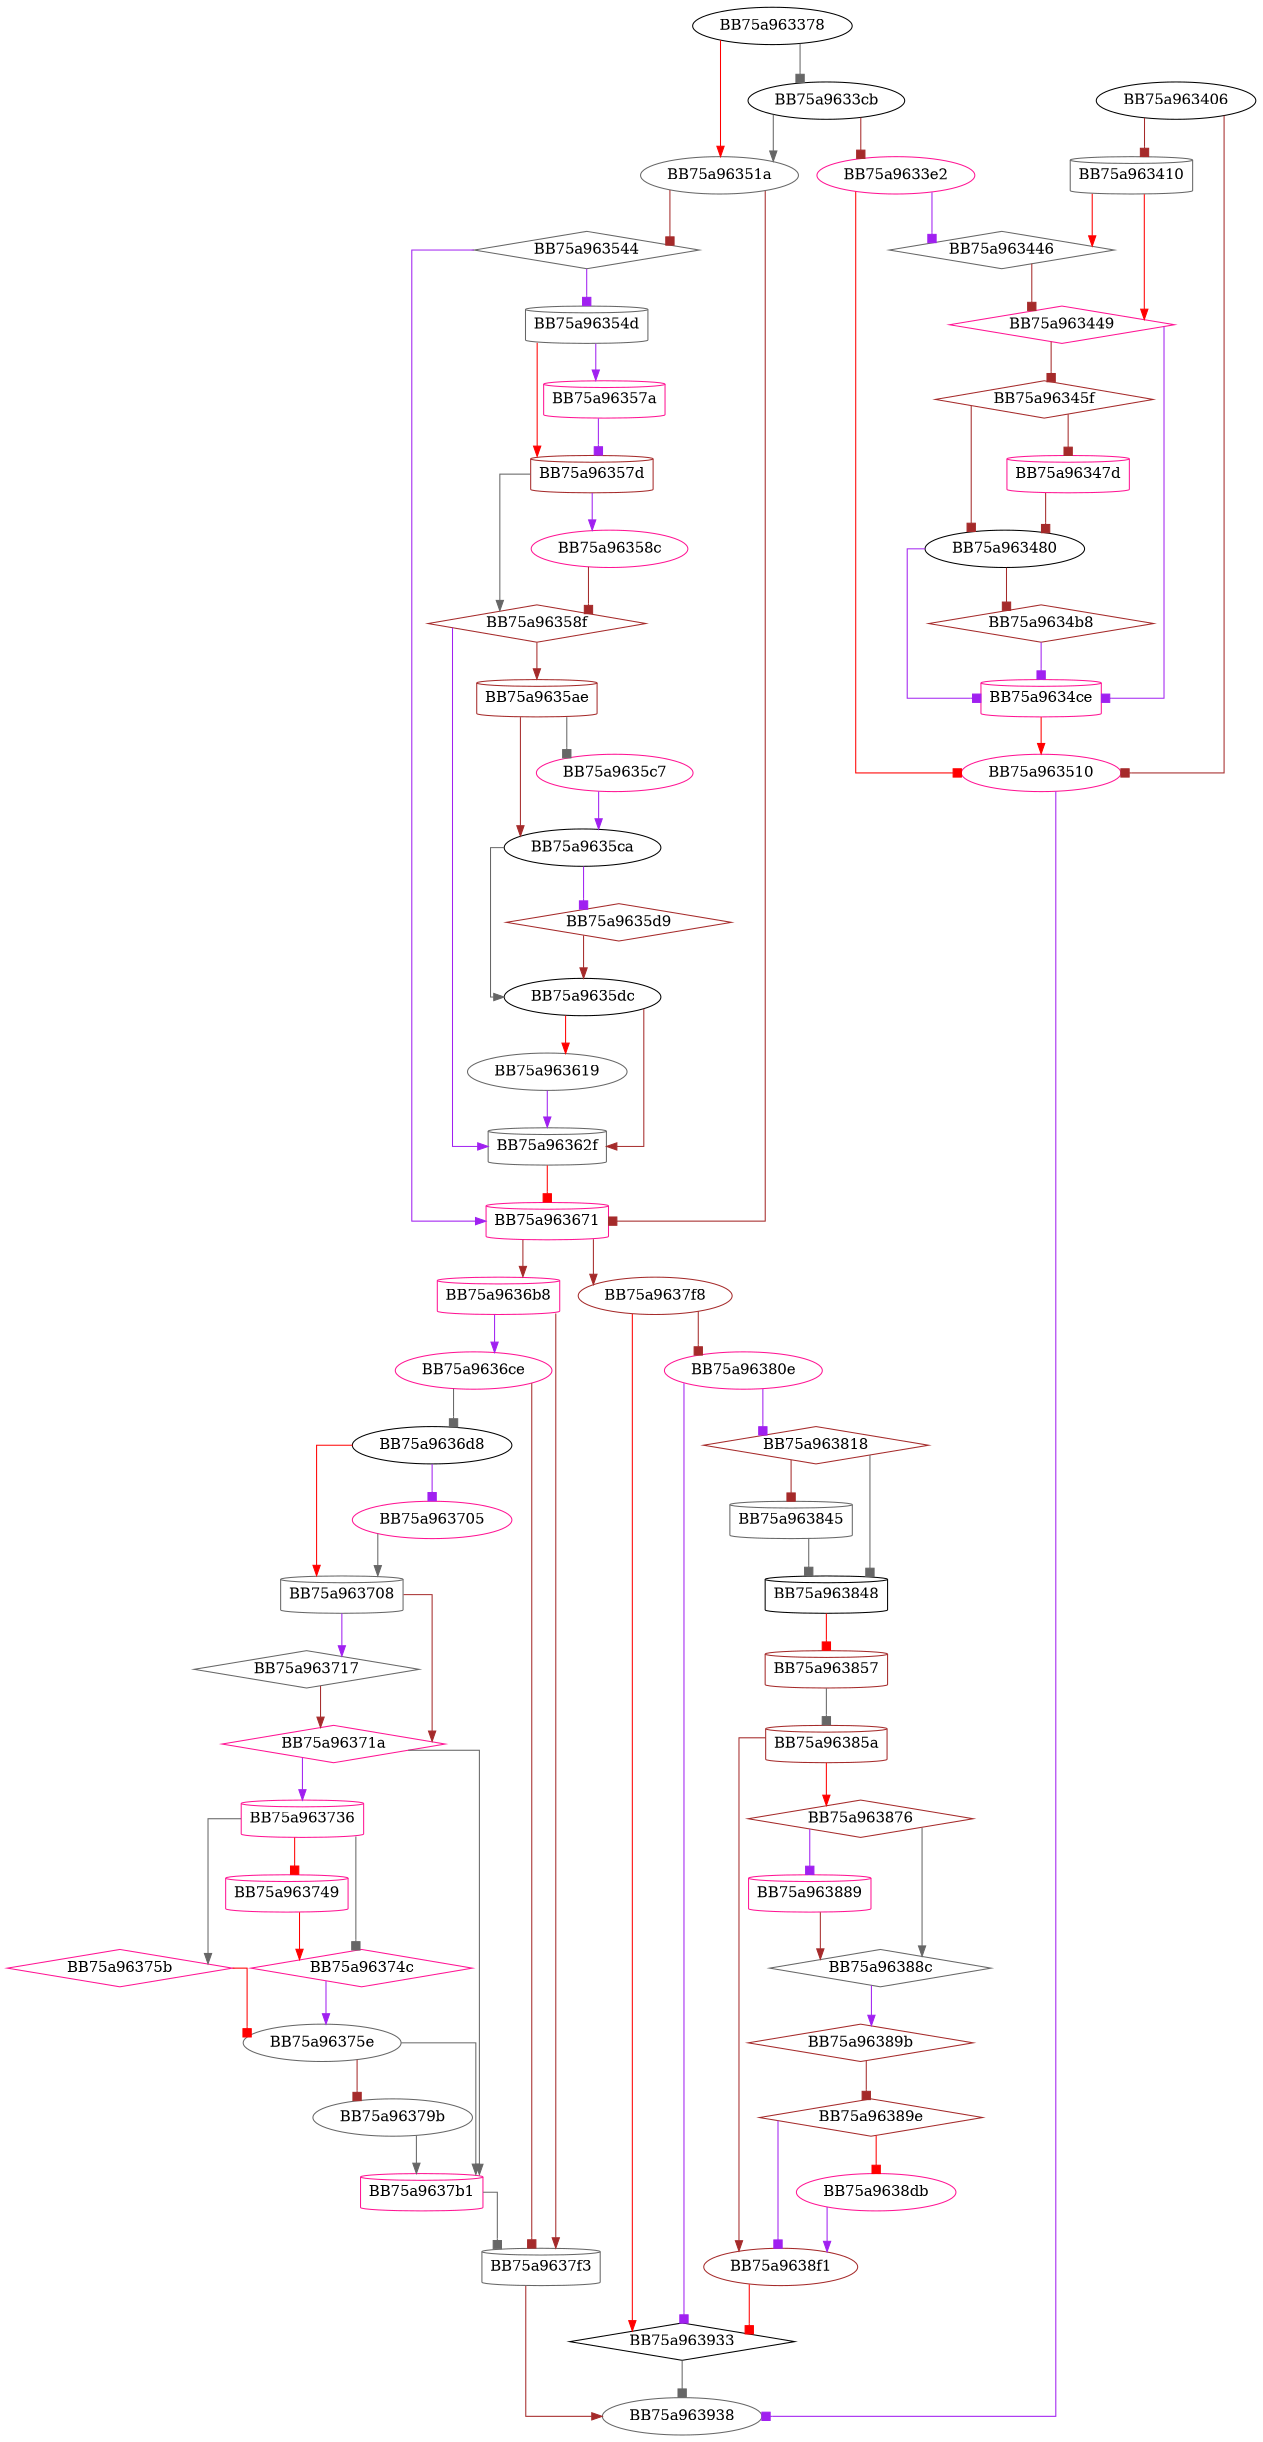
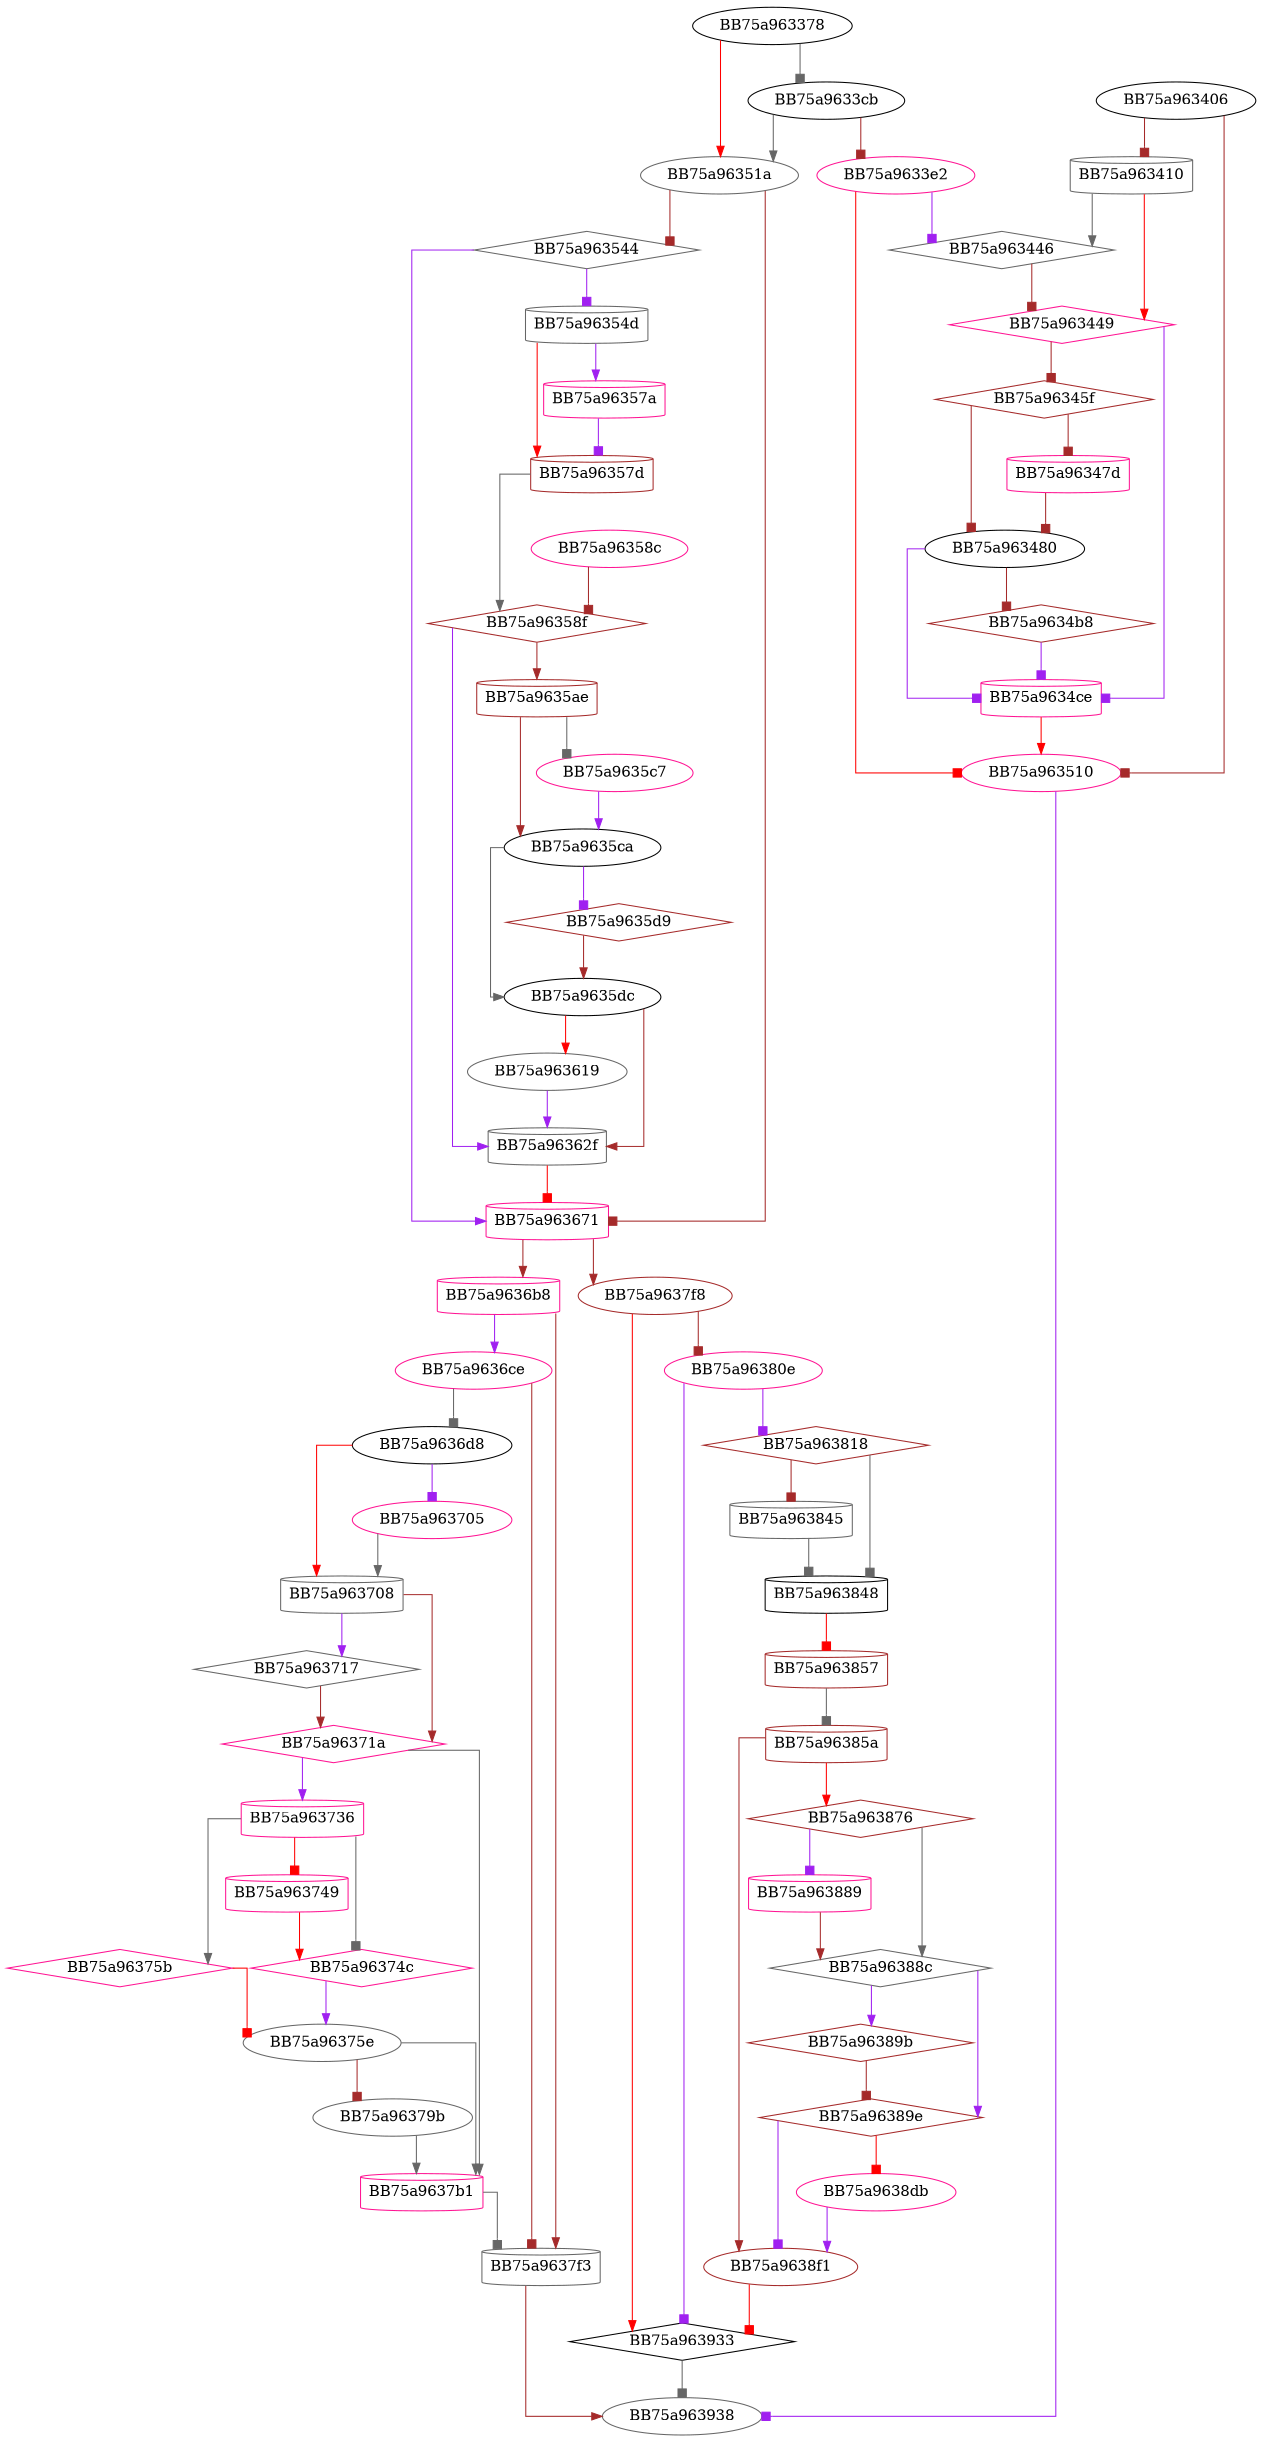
(1092, 215) -> (1092, 215)
(592, 506) -> none
none -> (978, 2039)
